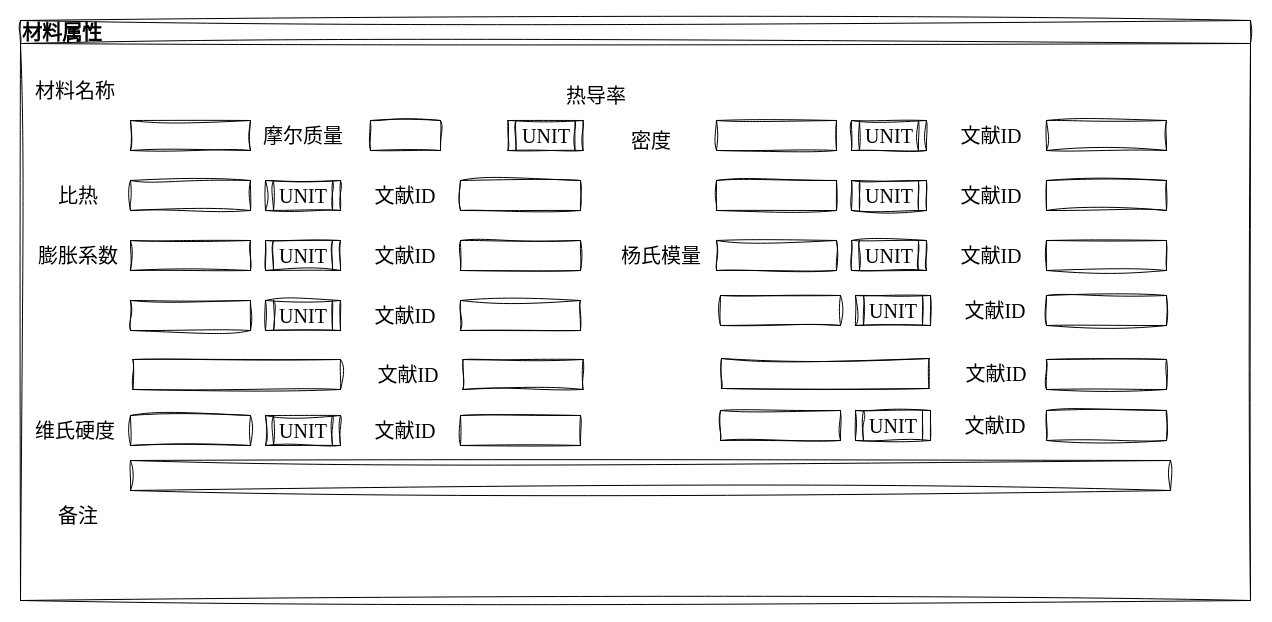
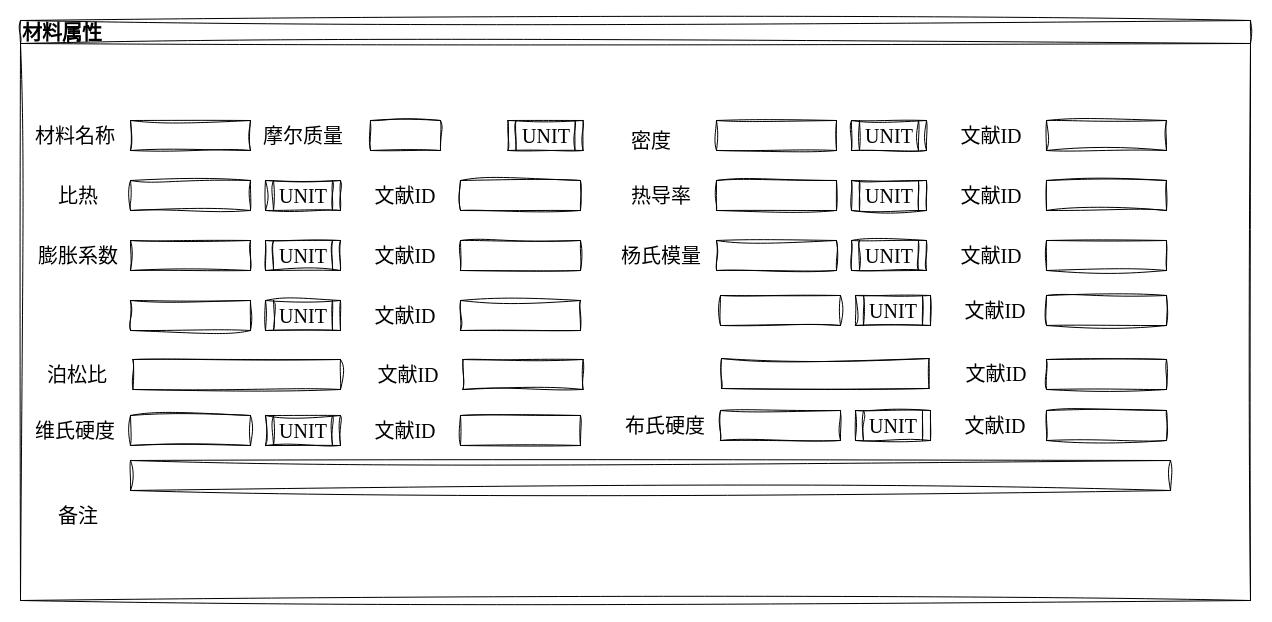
(76, 91) -> (76, 136)
(597, 96) -> (662, 196)
none -> (77, 375)
none -> (666, 426)
